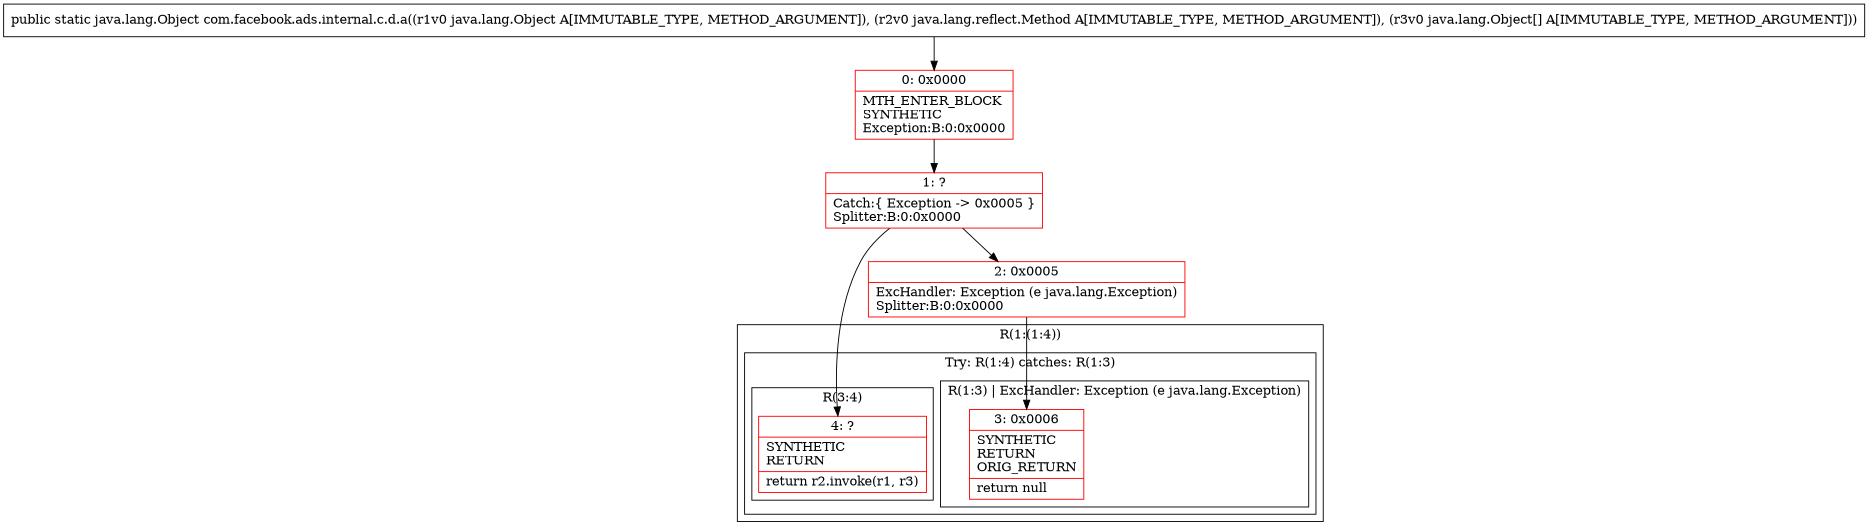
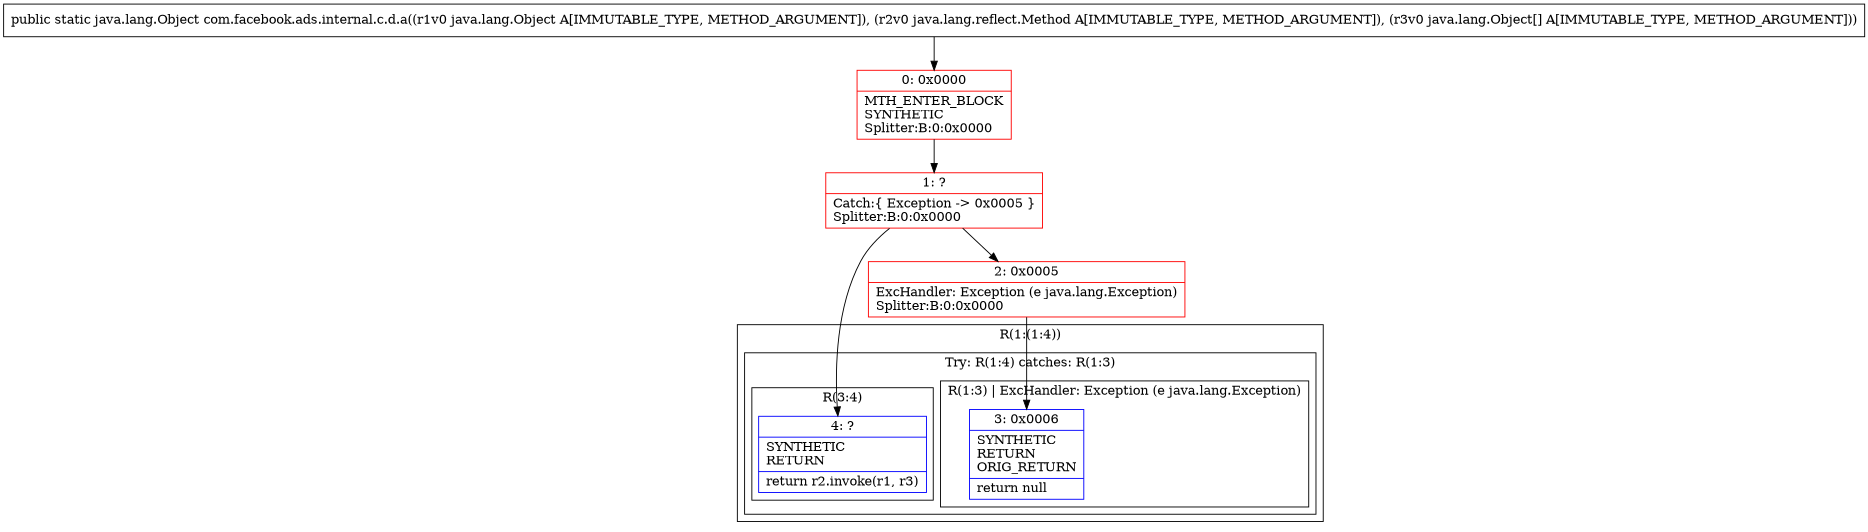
(934, 128) -> (929, 128)
(843, 454) -> (843, 454)
(1027, 454) -> (1027, 454)
